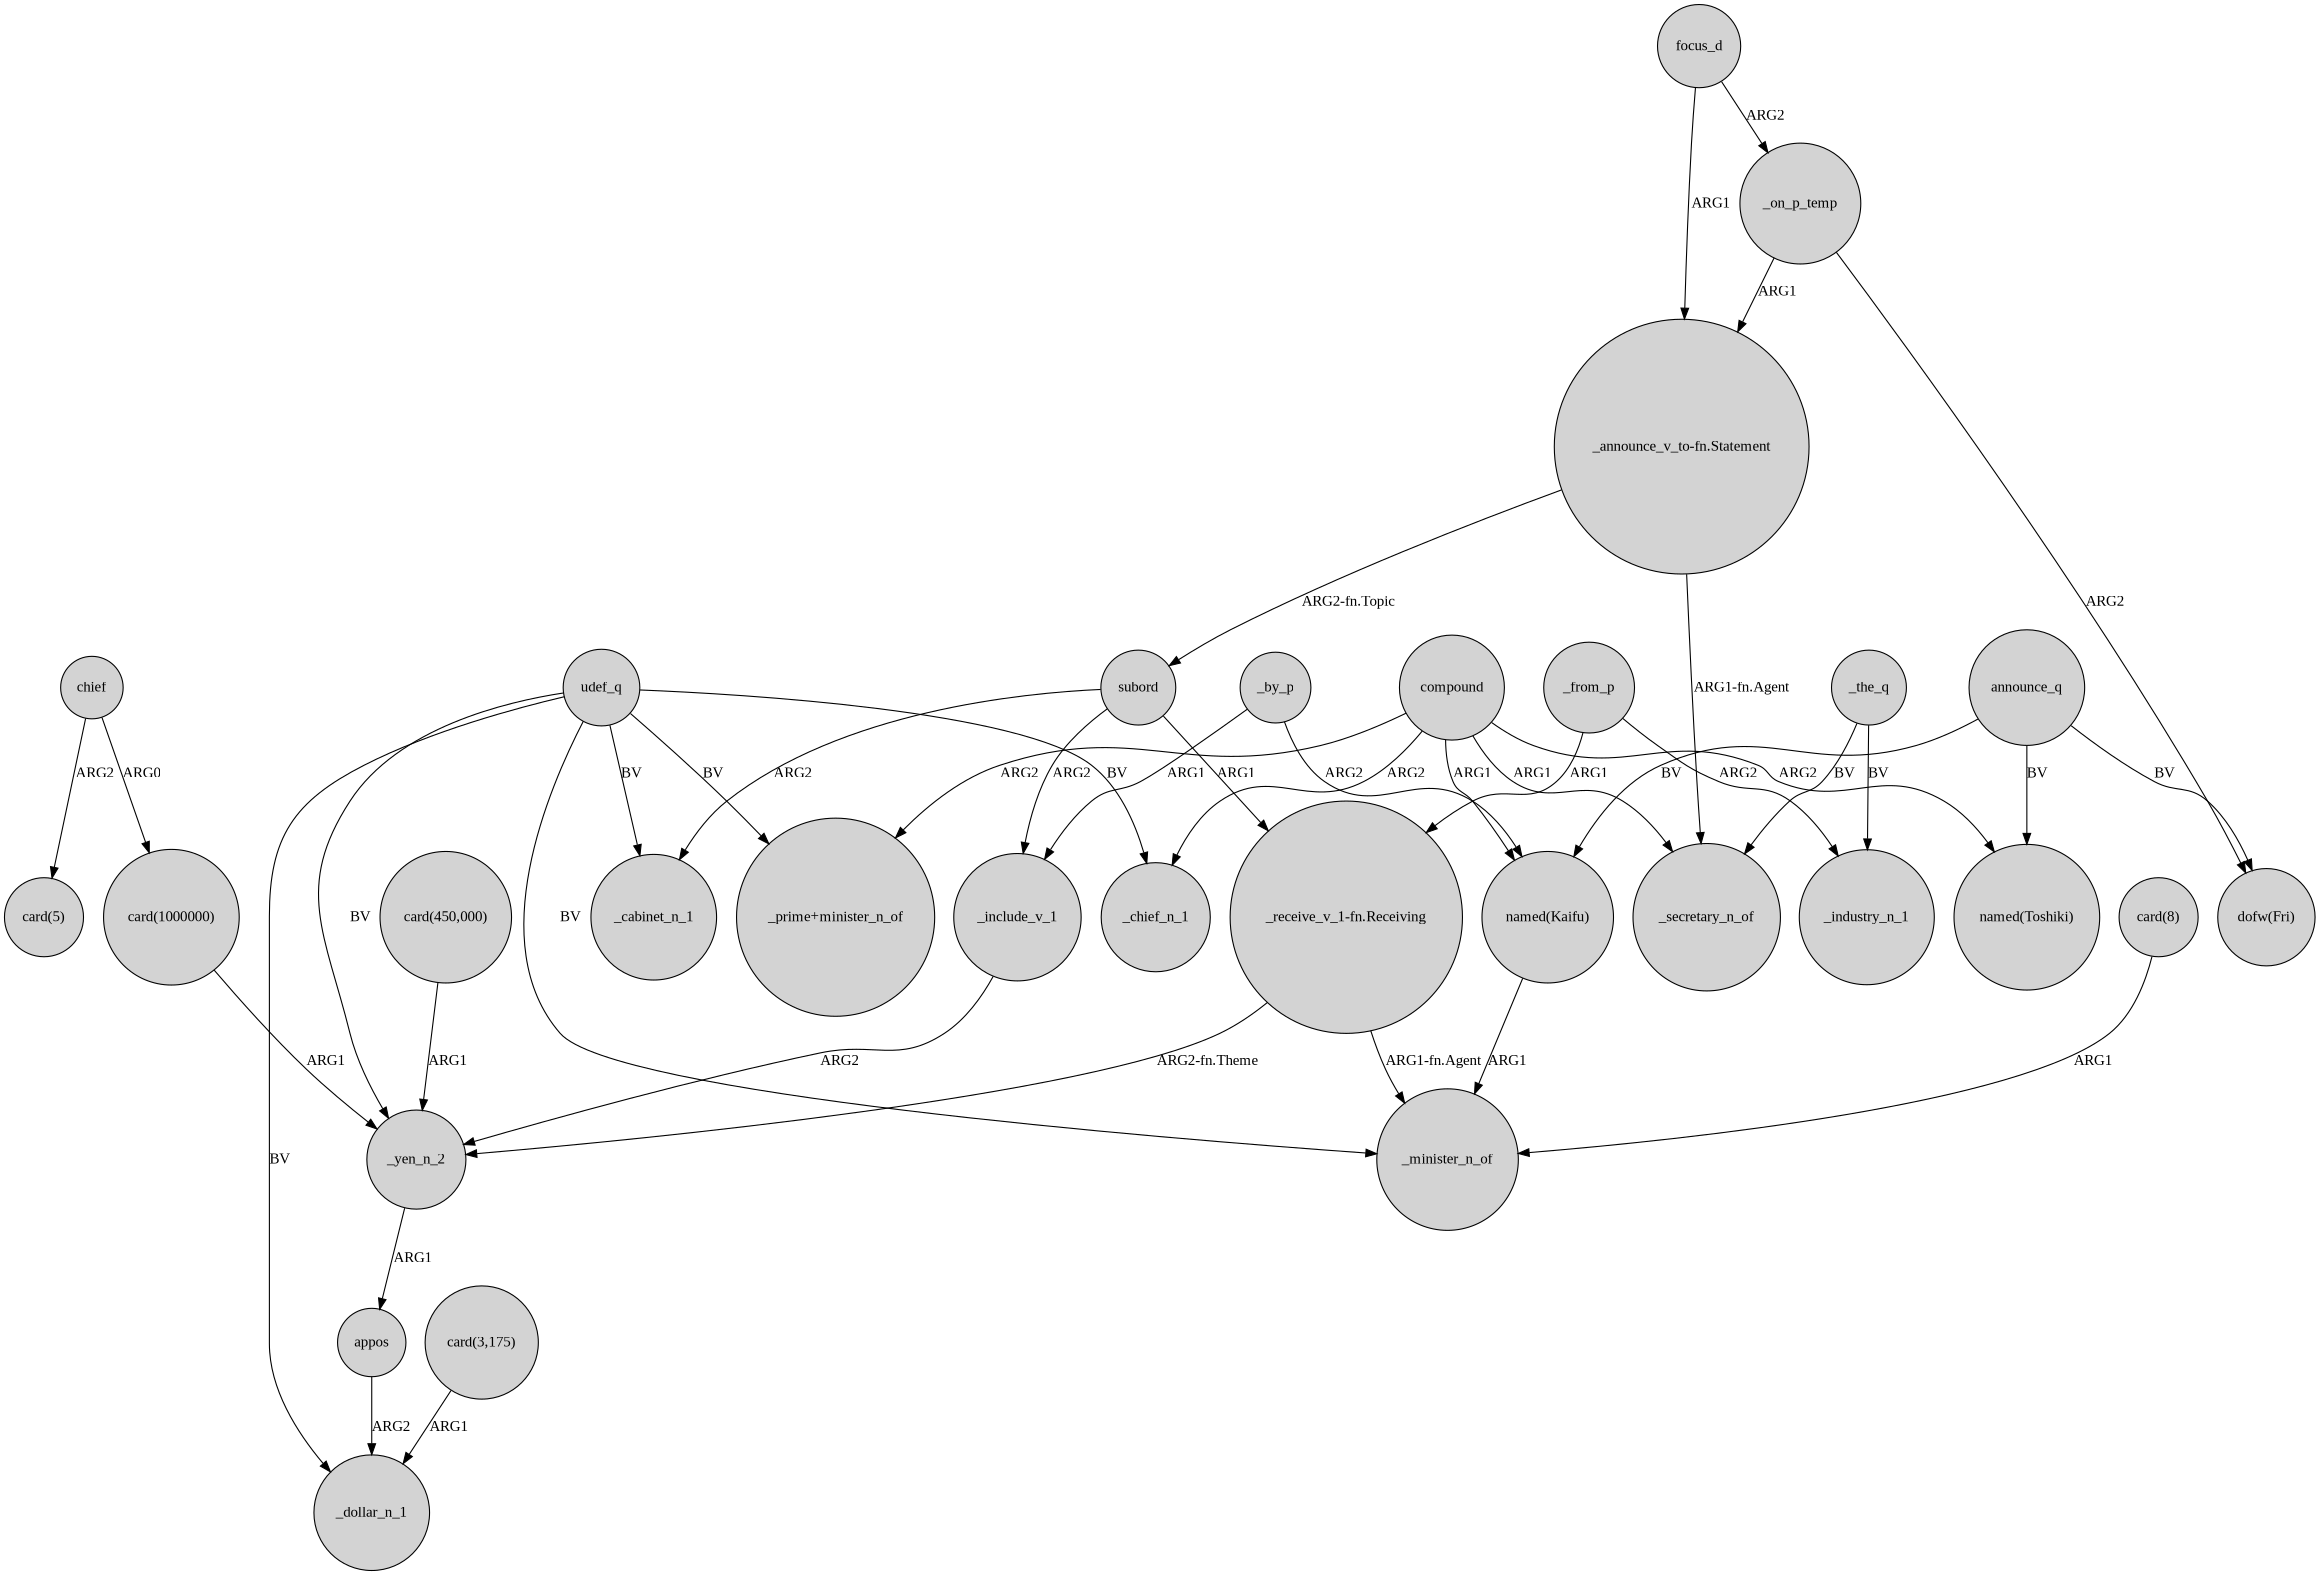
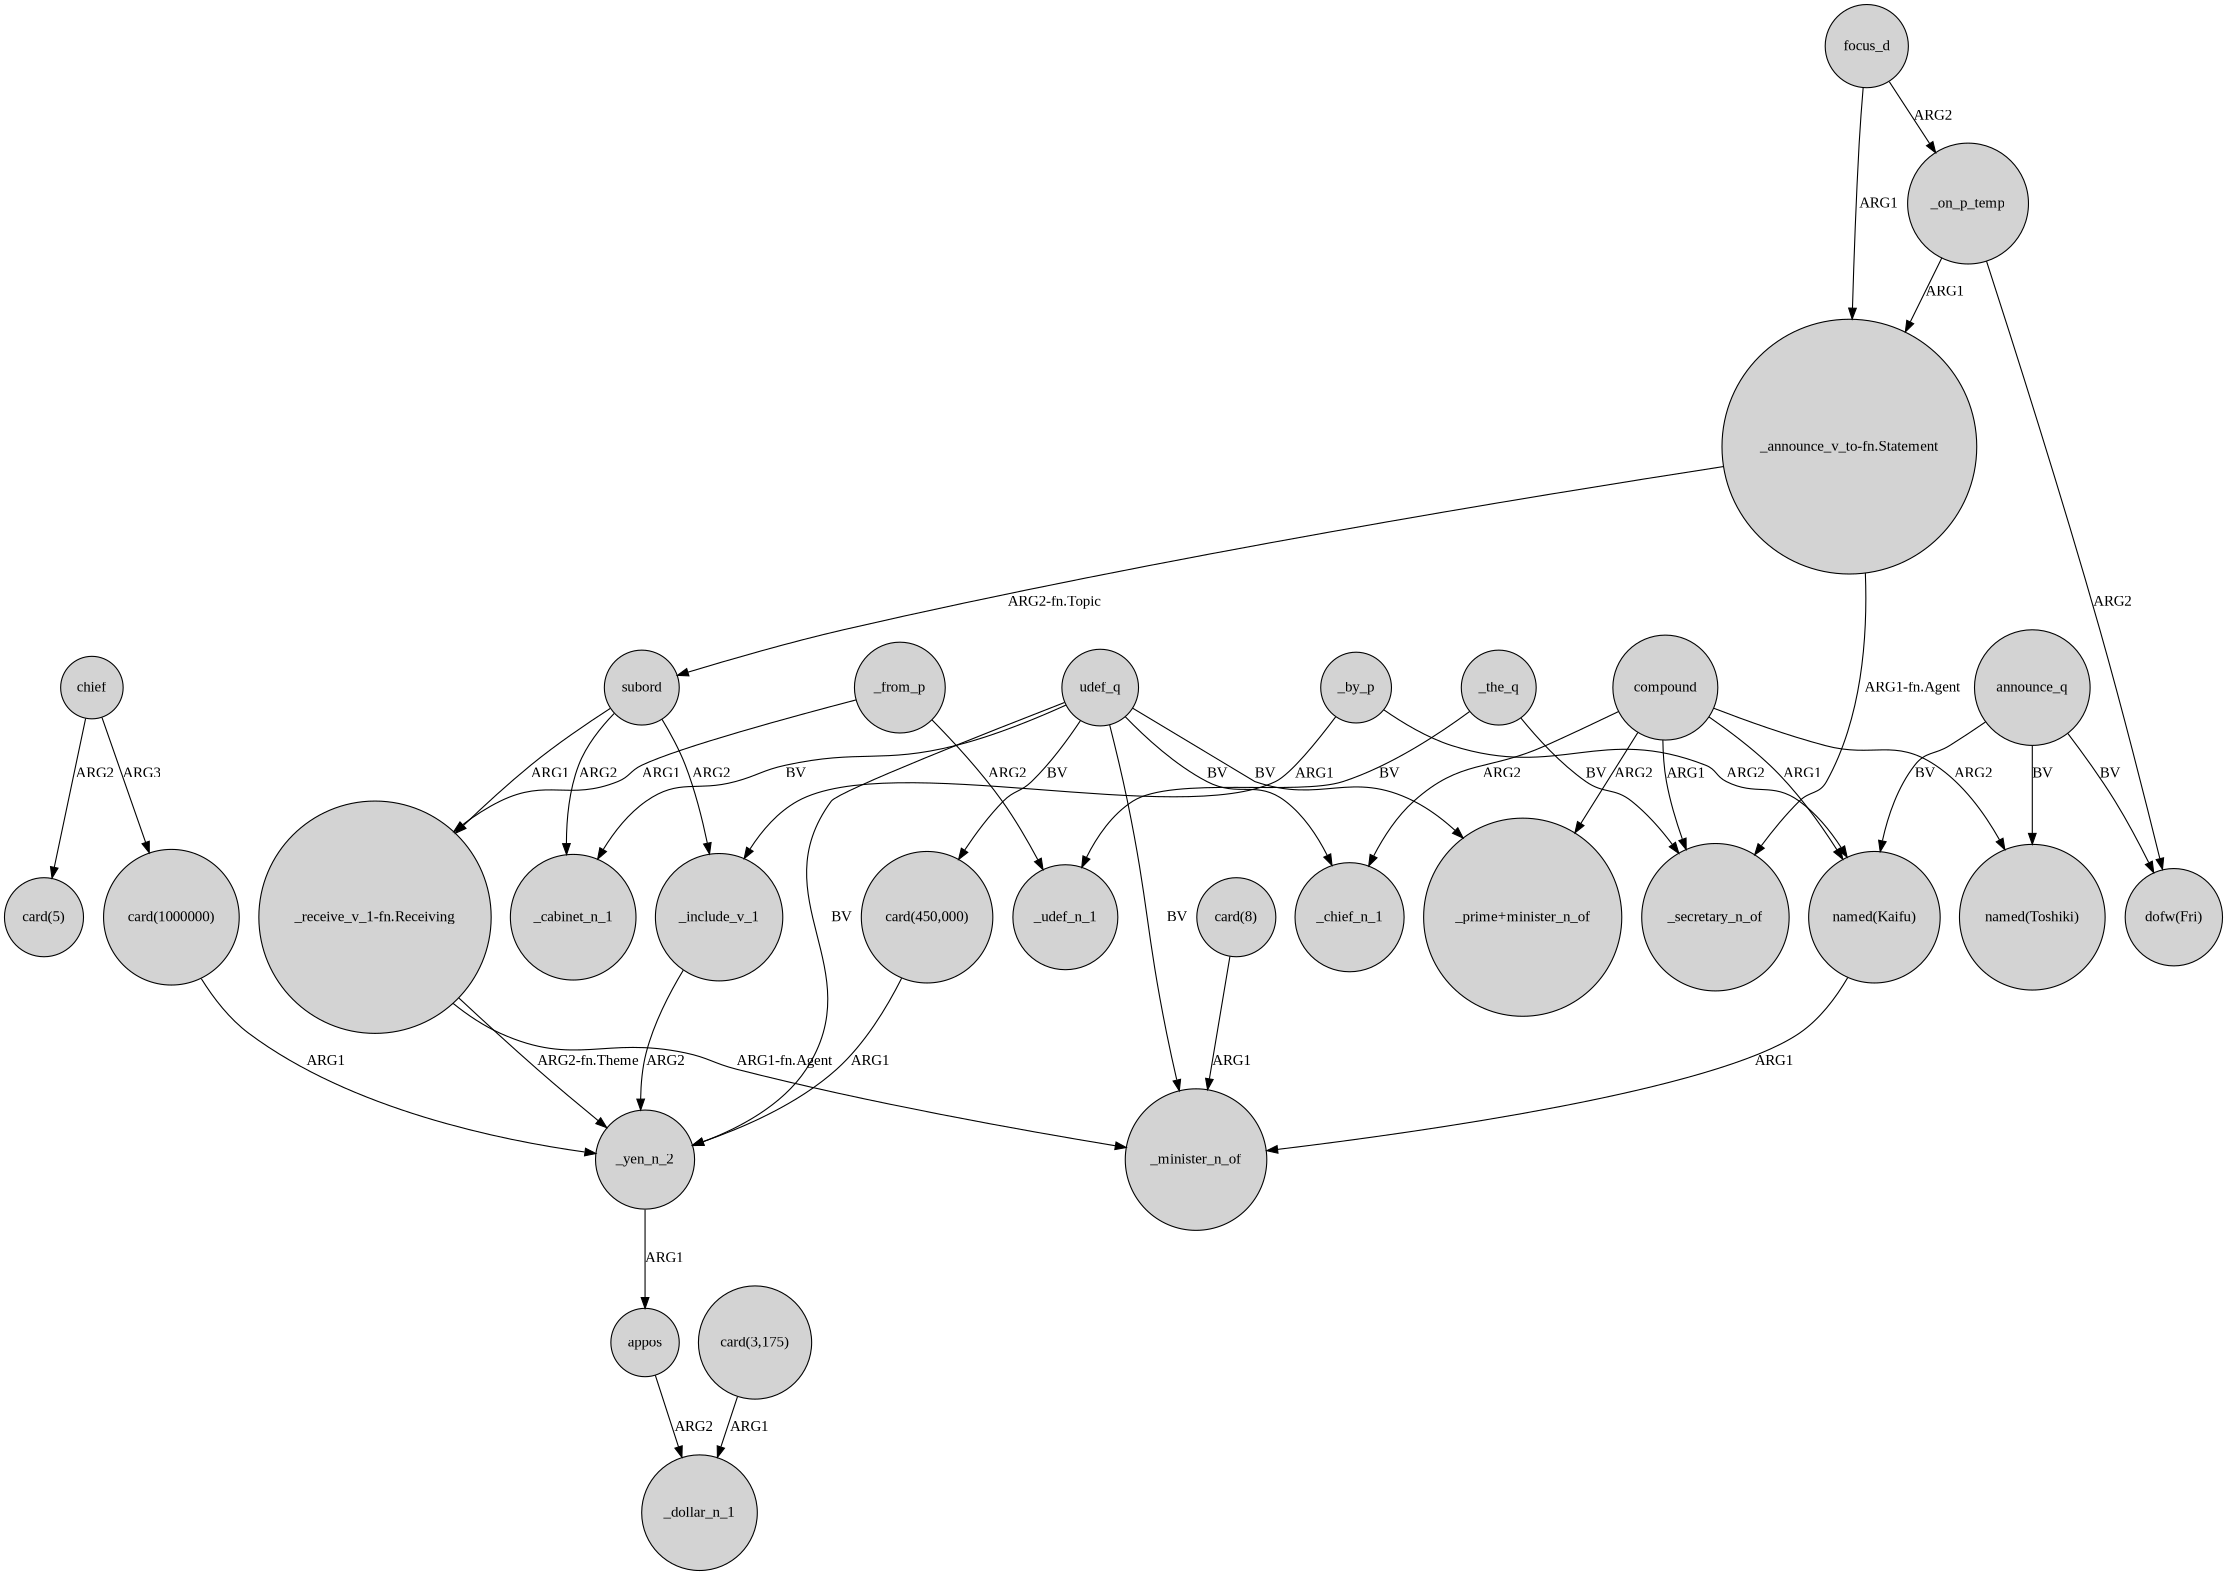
(142, 773) -> (142, 773)
(1867, 917) -> (1065, 917)
(269, 995) -> (1031, 782)
